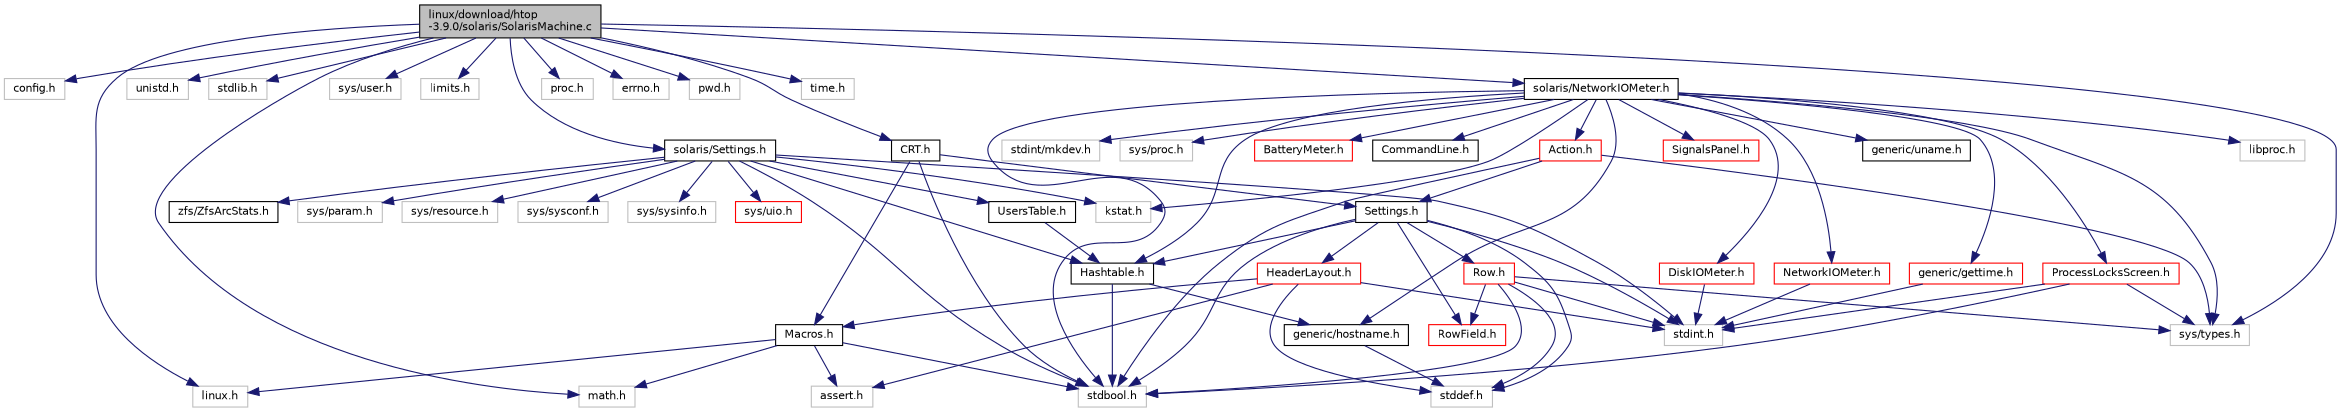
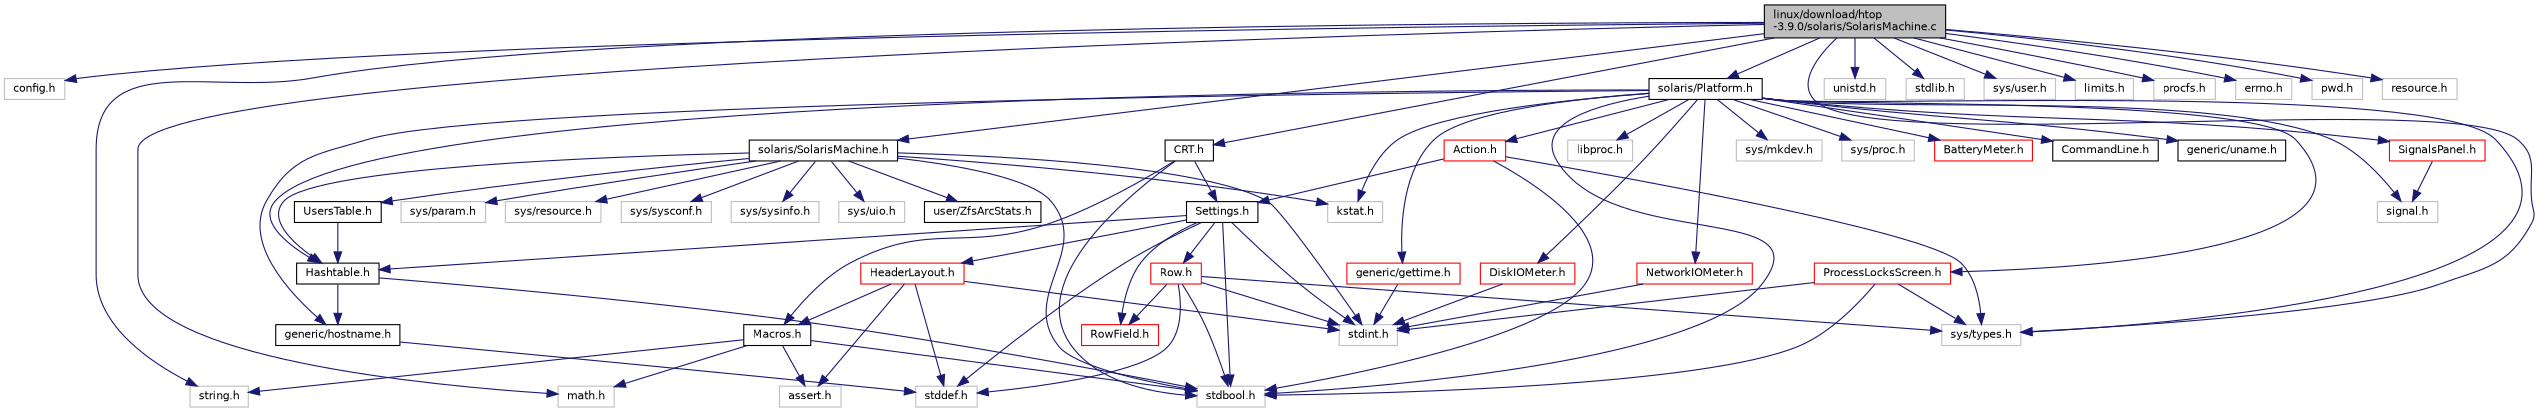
(567, 89) -> (2185, 89)
(828, 89) -> (2420, 89)
(1601, 89) -> (1706, 89)
(720, 151) -> (823, 151)
(1051, 151) -> (1779, 151)
(224, 212) -> (983, 212)
(768, 212) -> (872, 212)
none -> (2408, 212)
(220, 397) -> (219, 397)
